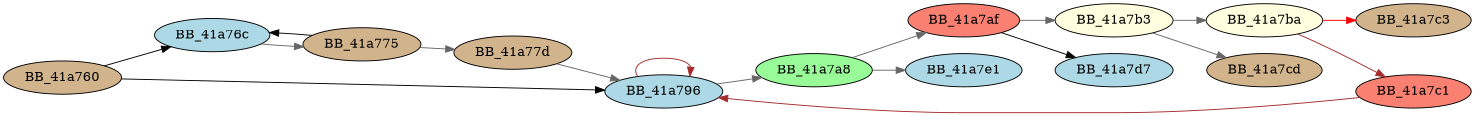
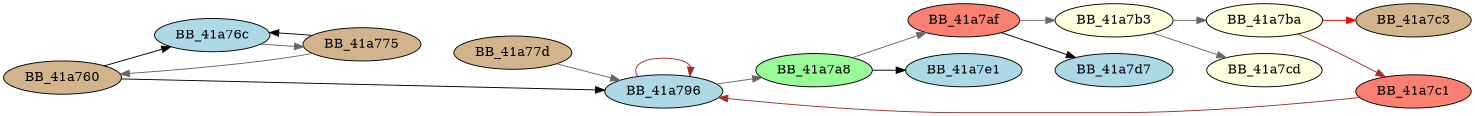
(433, 48) -> (221, 66)
(884, 70) -> (884, 70)
(1264, 70) -> (1264, 70)
